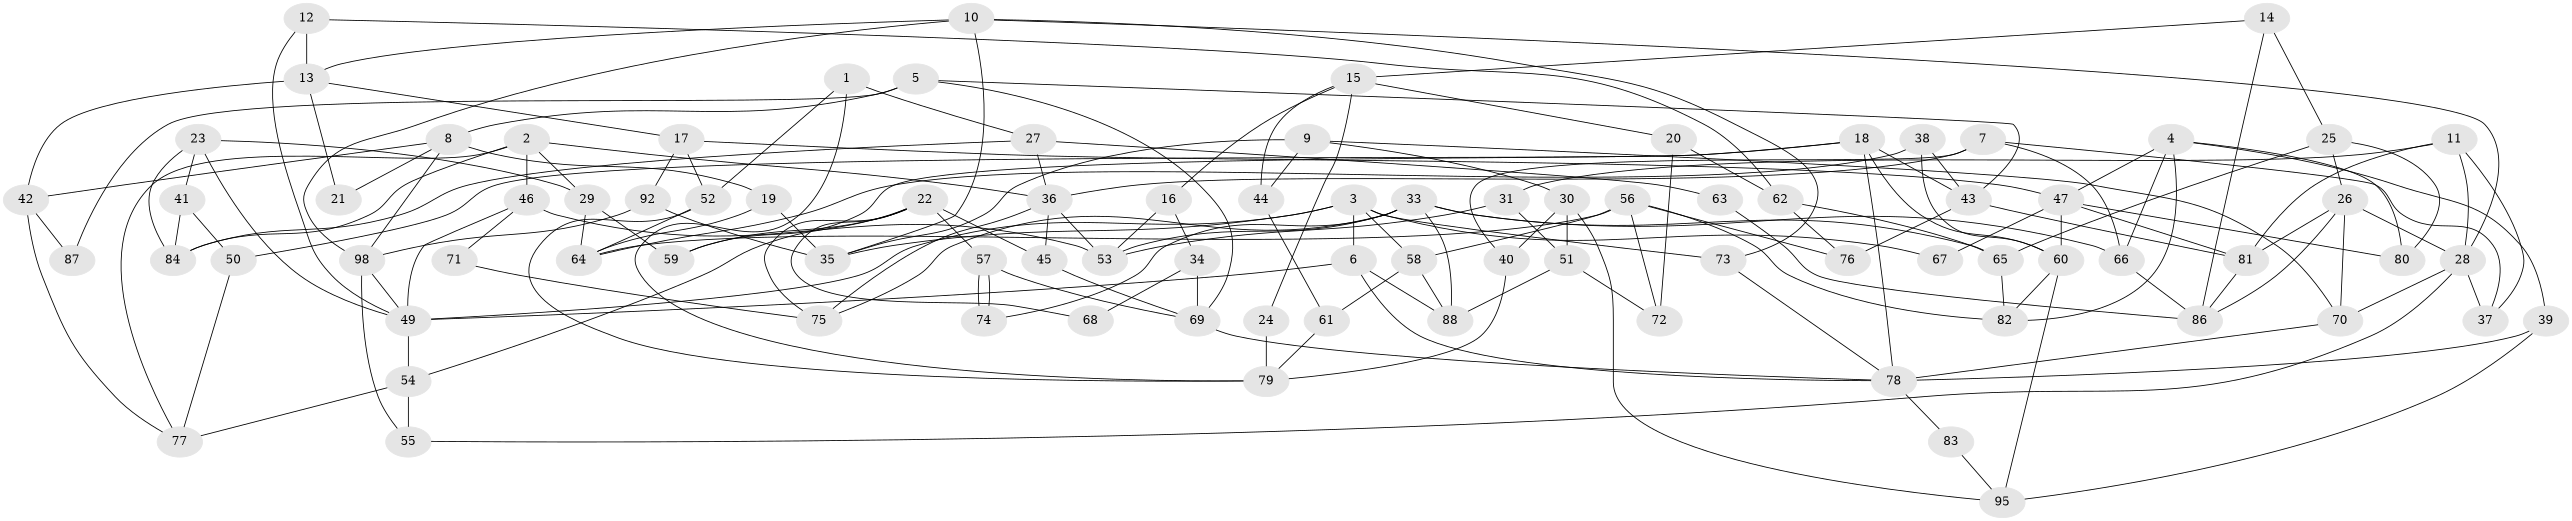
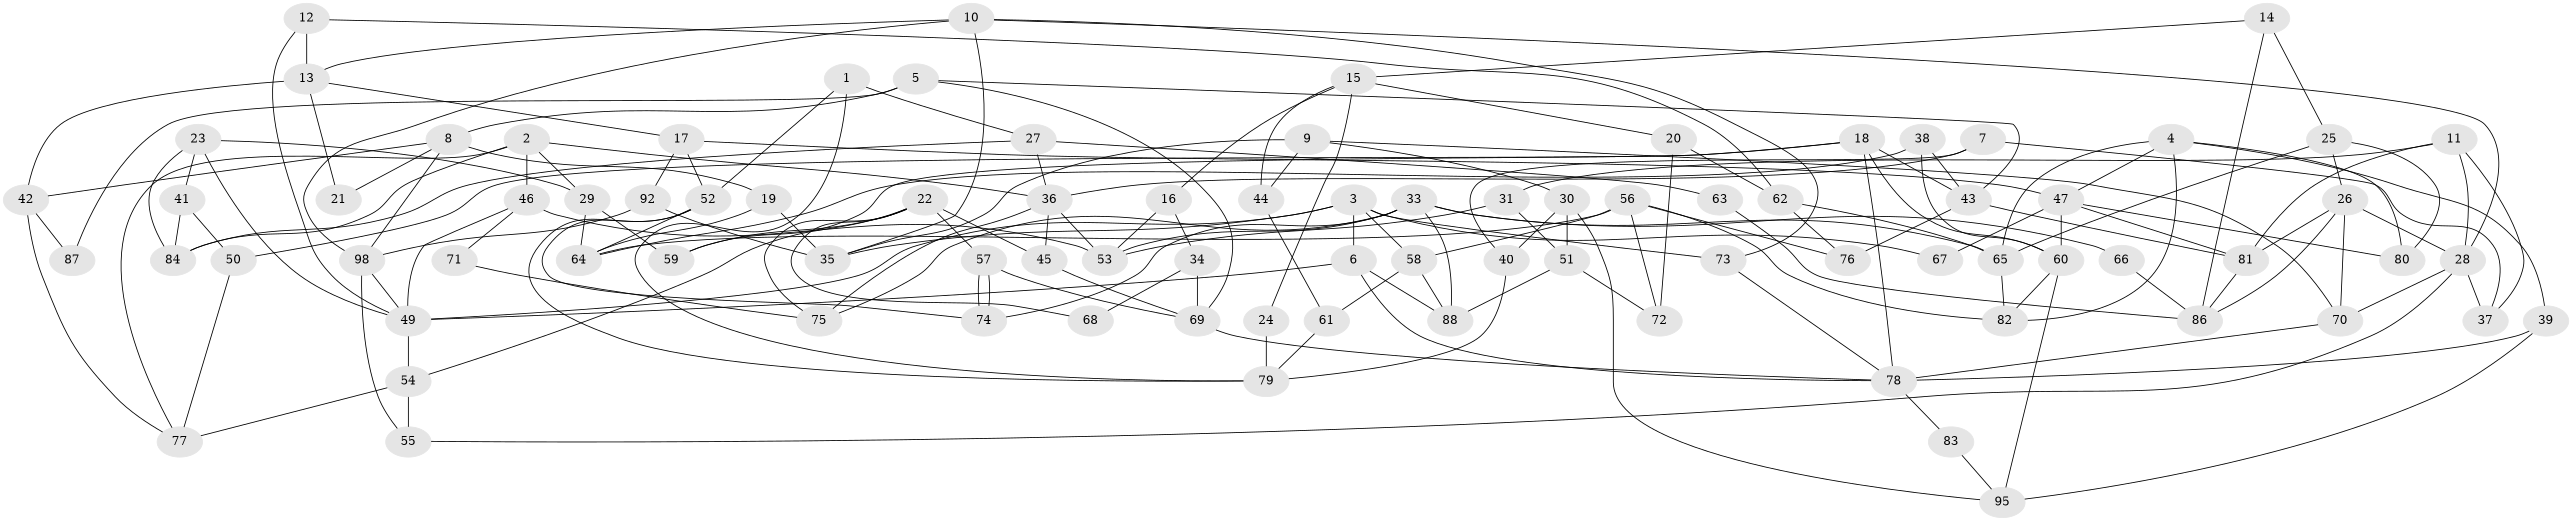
(2080, 175) -> none
(2143, 209) -> (2055, 168)
none -> (737, 301)
